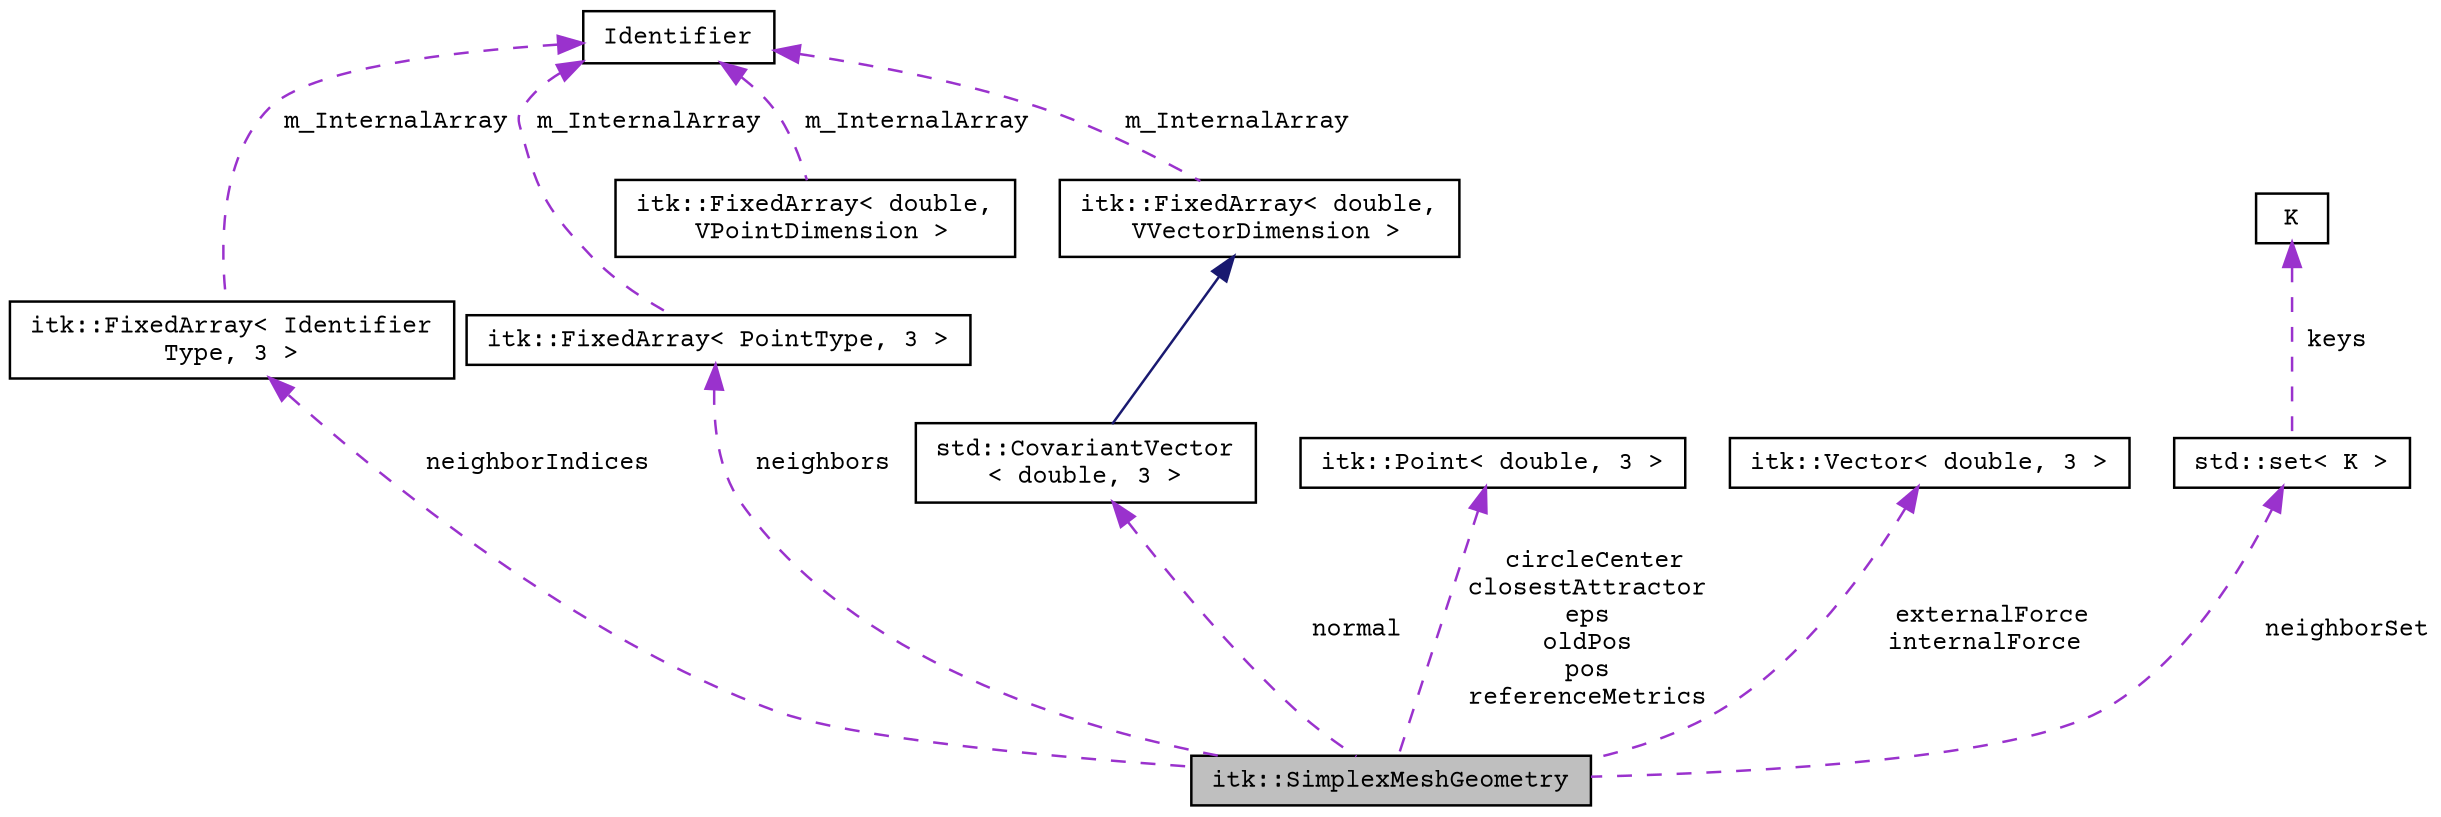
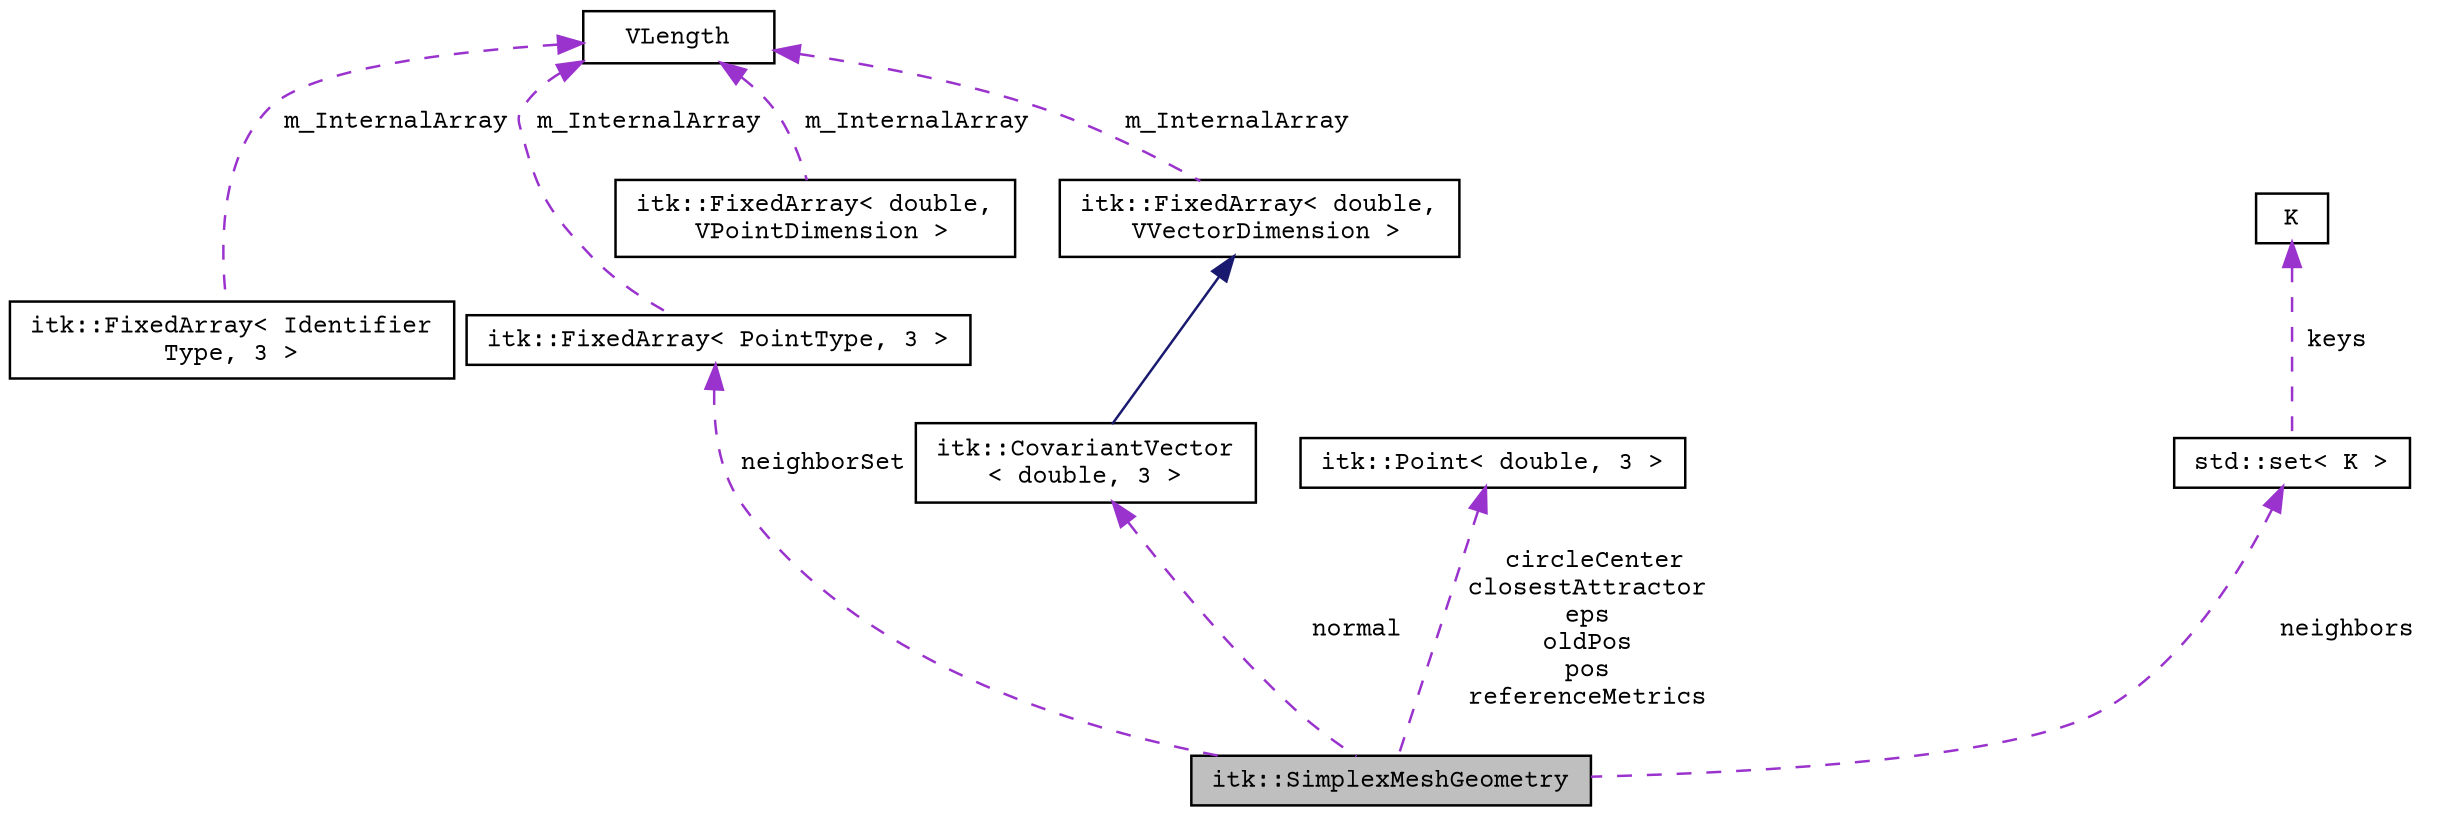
(679, 37) -> (679, 37)
(817, 463) -> (817, 463)
(1086, 463) -> (1086, 463)
(1930, 463) -> none
(2340, 629) -> (2340, 629)
(700, 679) -> none
